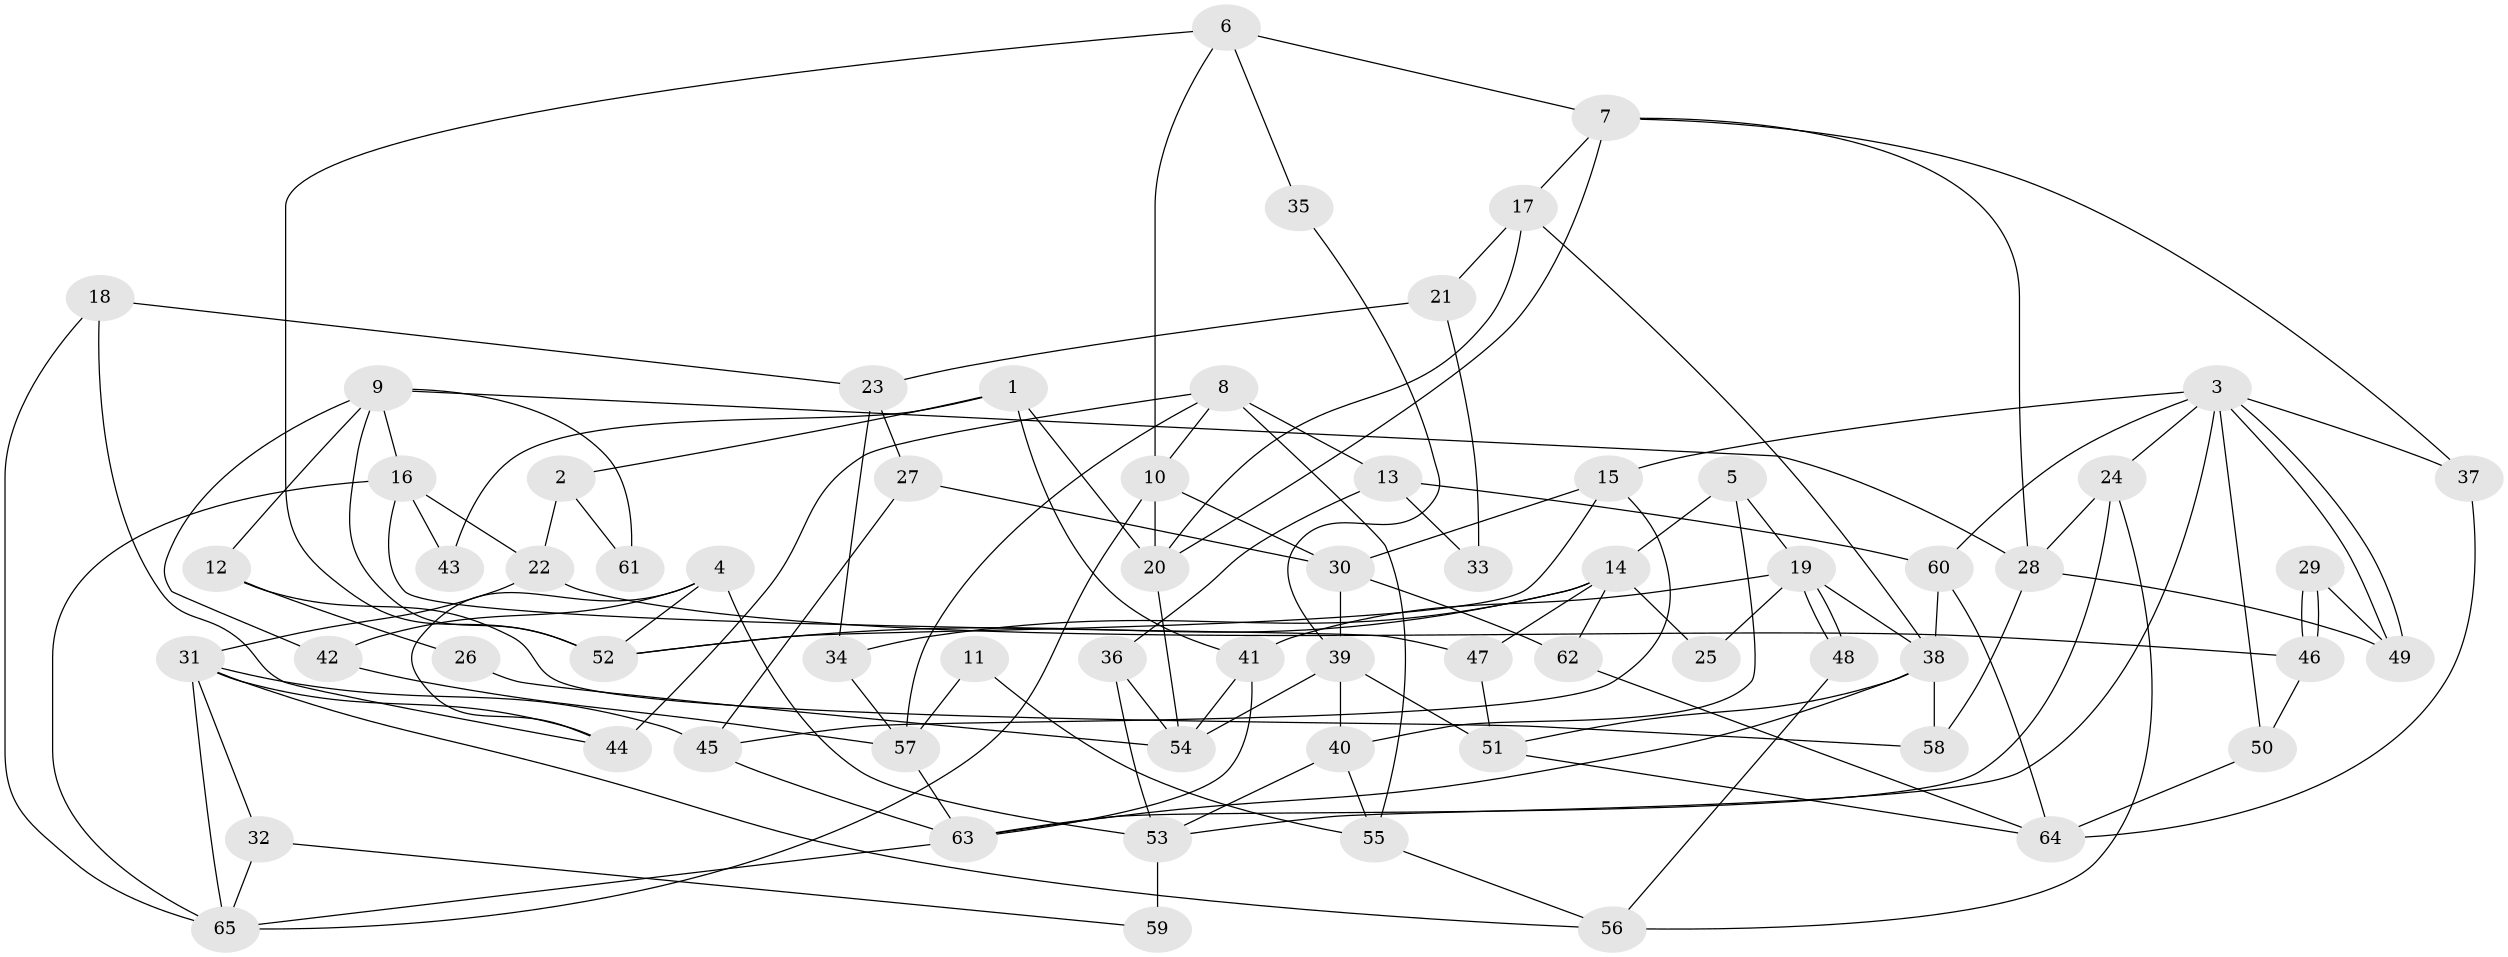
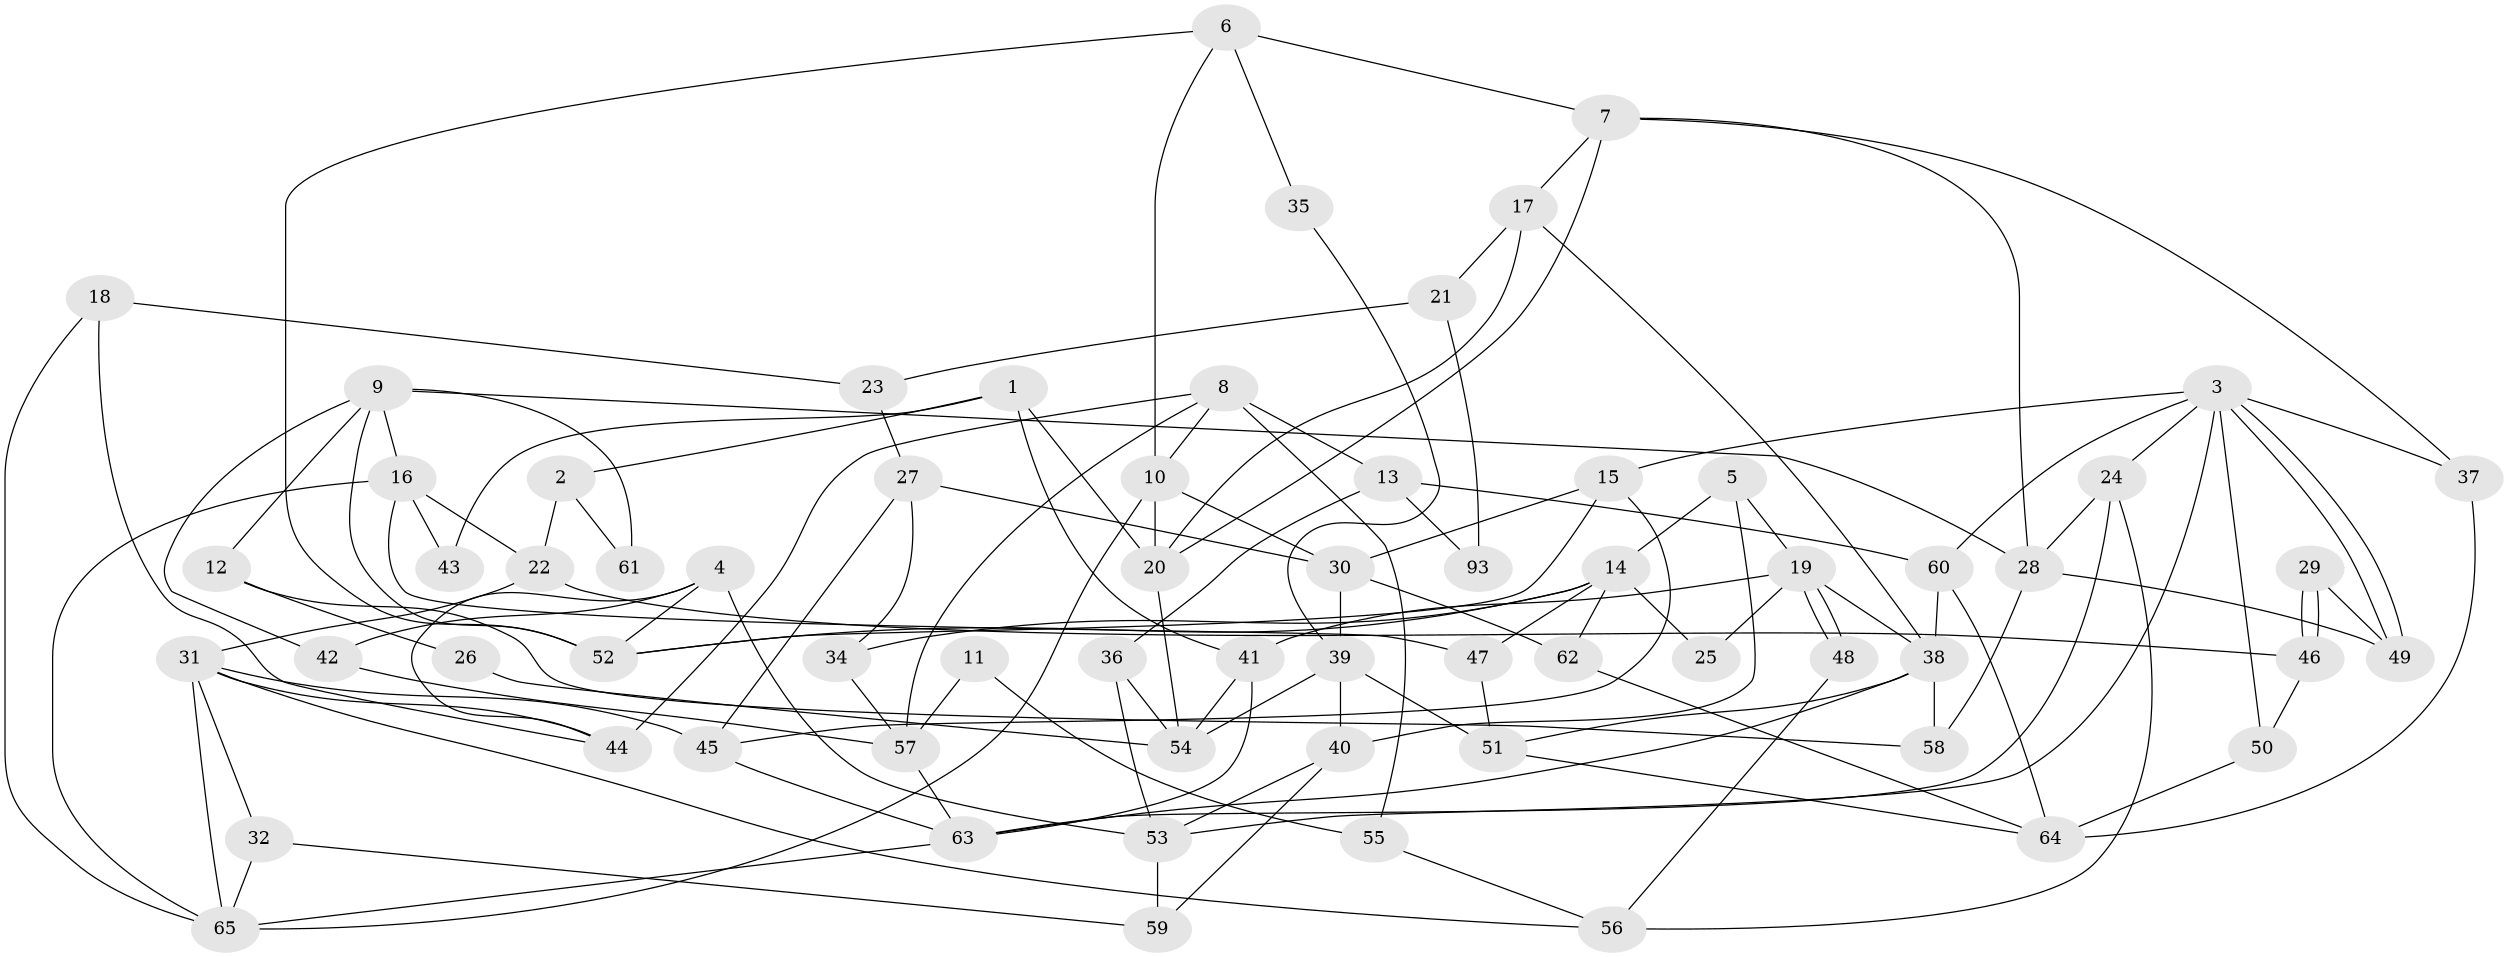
(854, 523) -> (906, 580)
(1478, 569) -> (1478, 569)
(1355, 788) -> (1249, 839)
